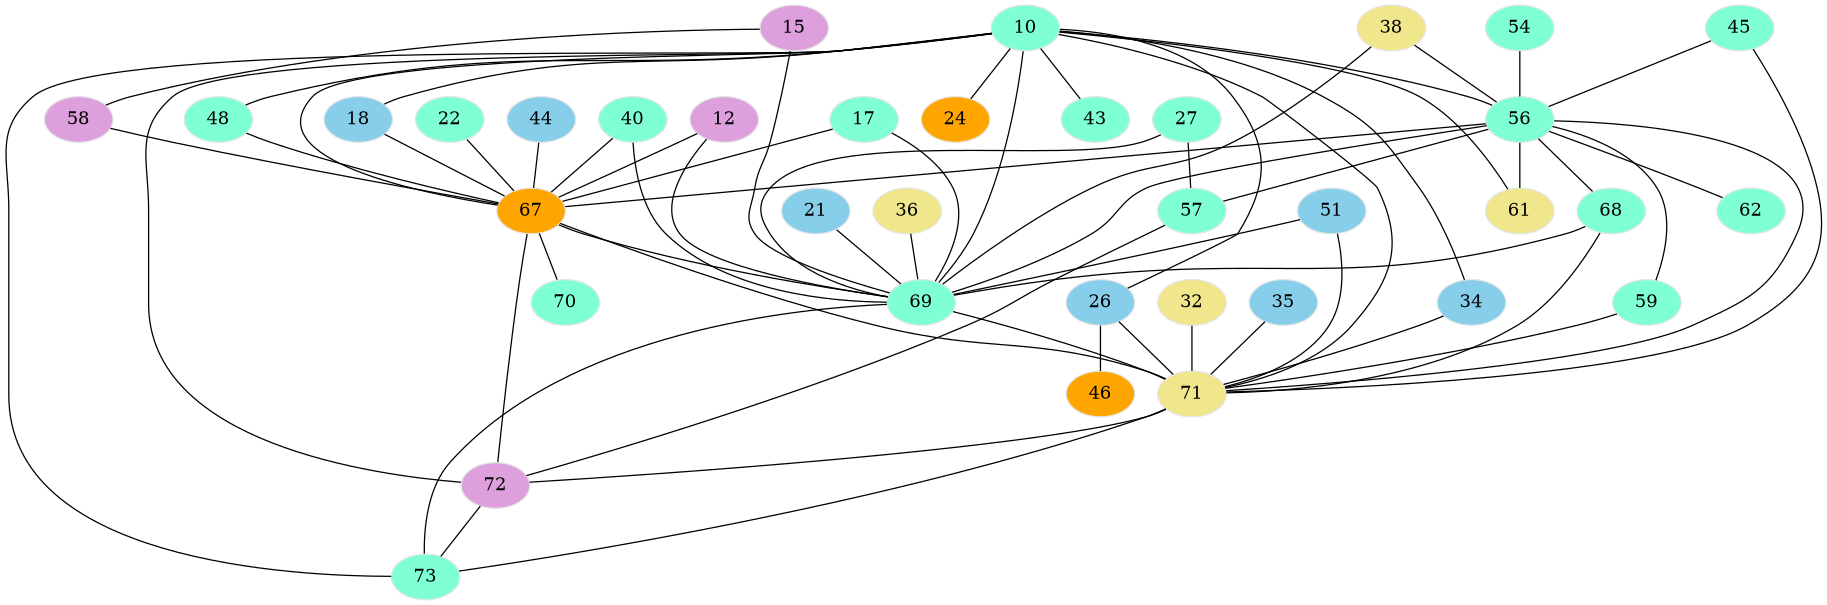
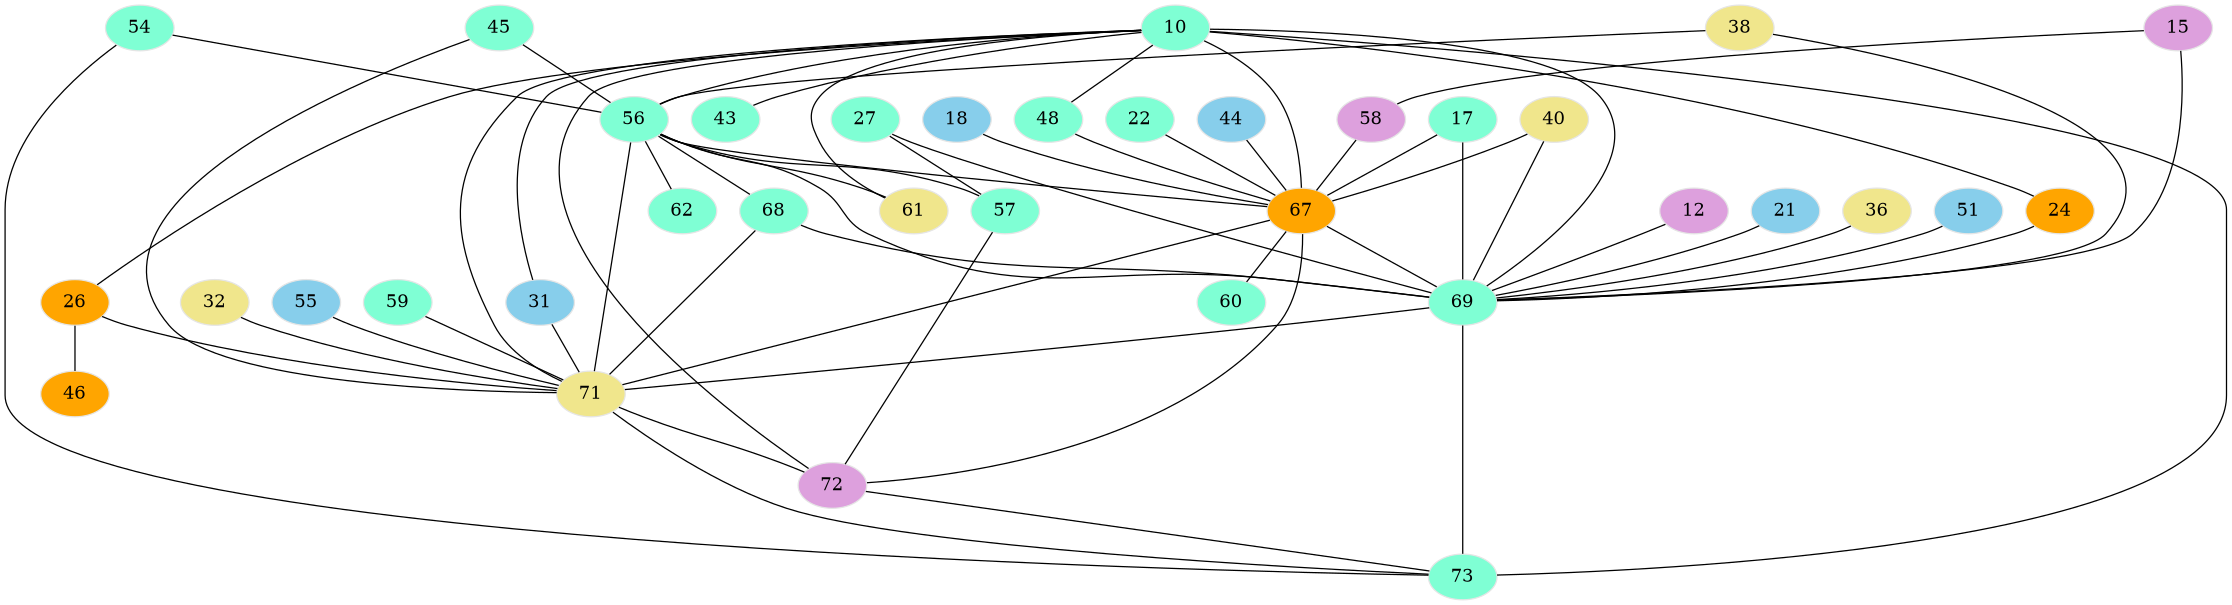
(686, 60) -> none
(633, 119) -> (1554, 119)
(625, 167) -> none
(1652, 181) -> none
none -> (1809, 276)
(565, 302) -> (1231, 302)
(1100, 302) -> (75, 302)
(1283, 302) -> (306, 302)
(1471, 302) -> (540, 302)
(1320, 337) -> none
none -> (508, 527)
